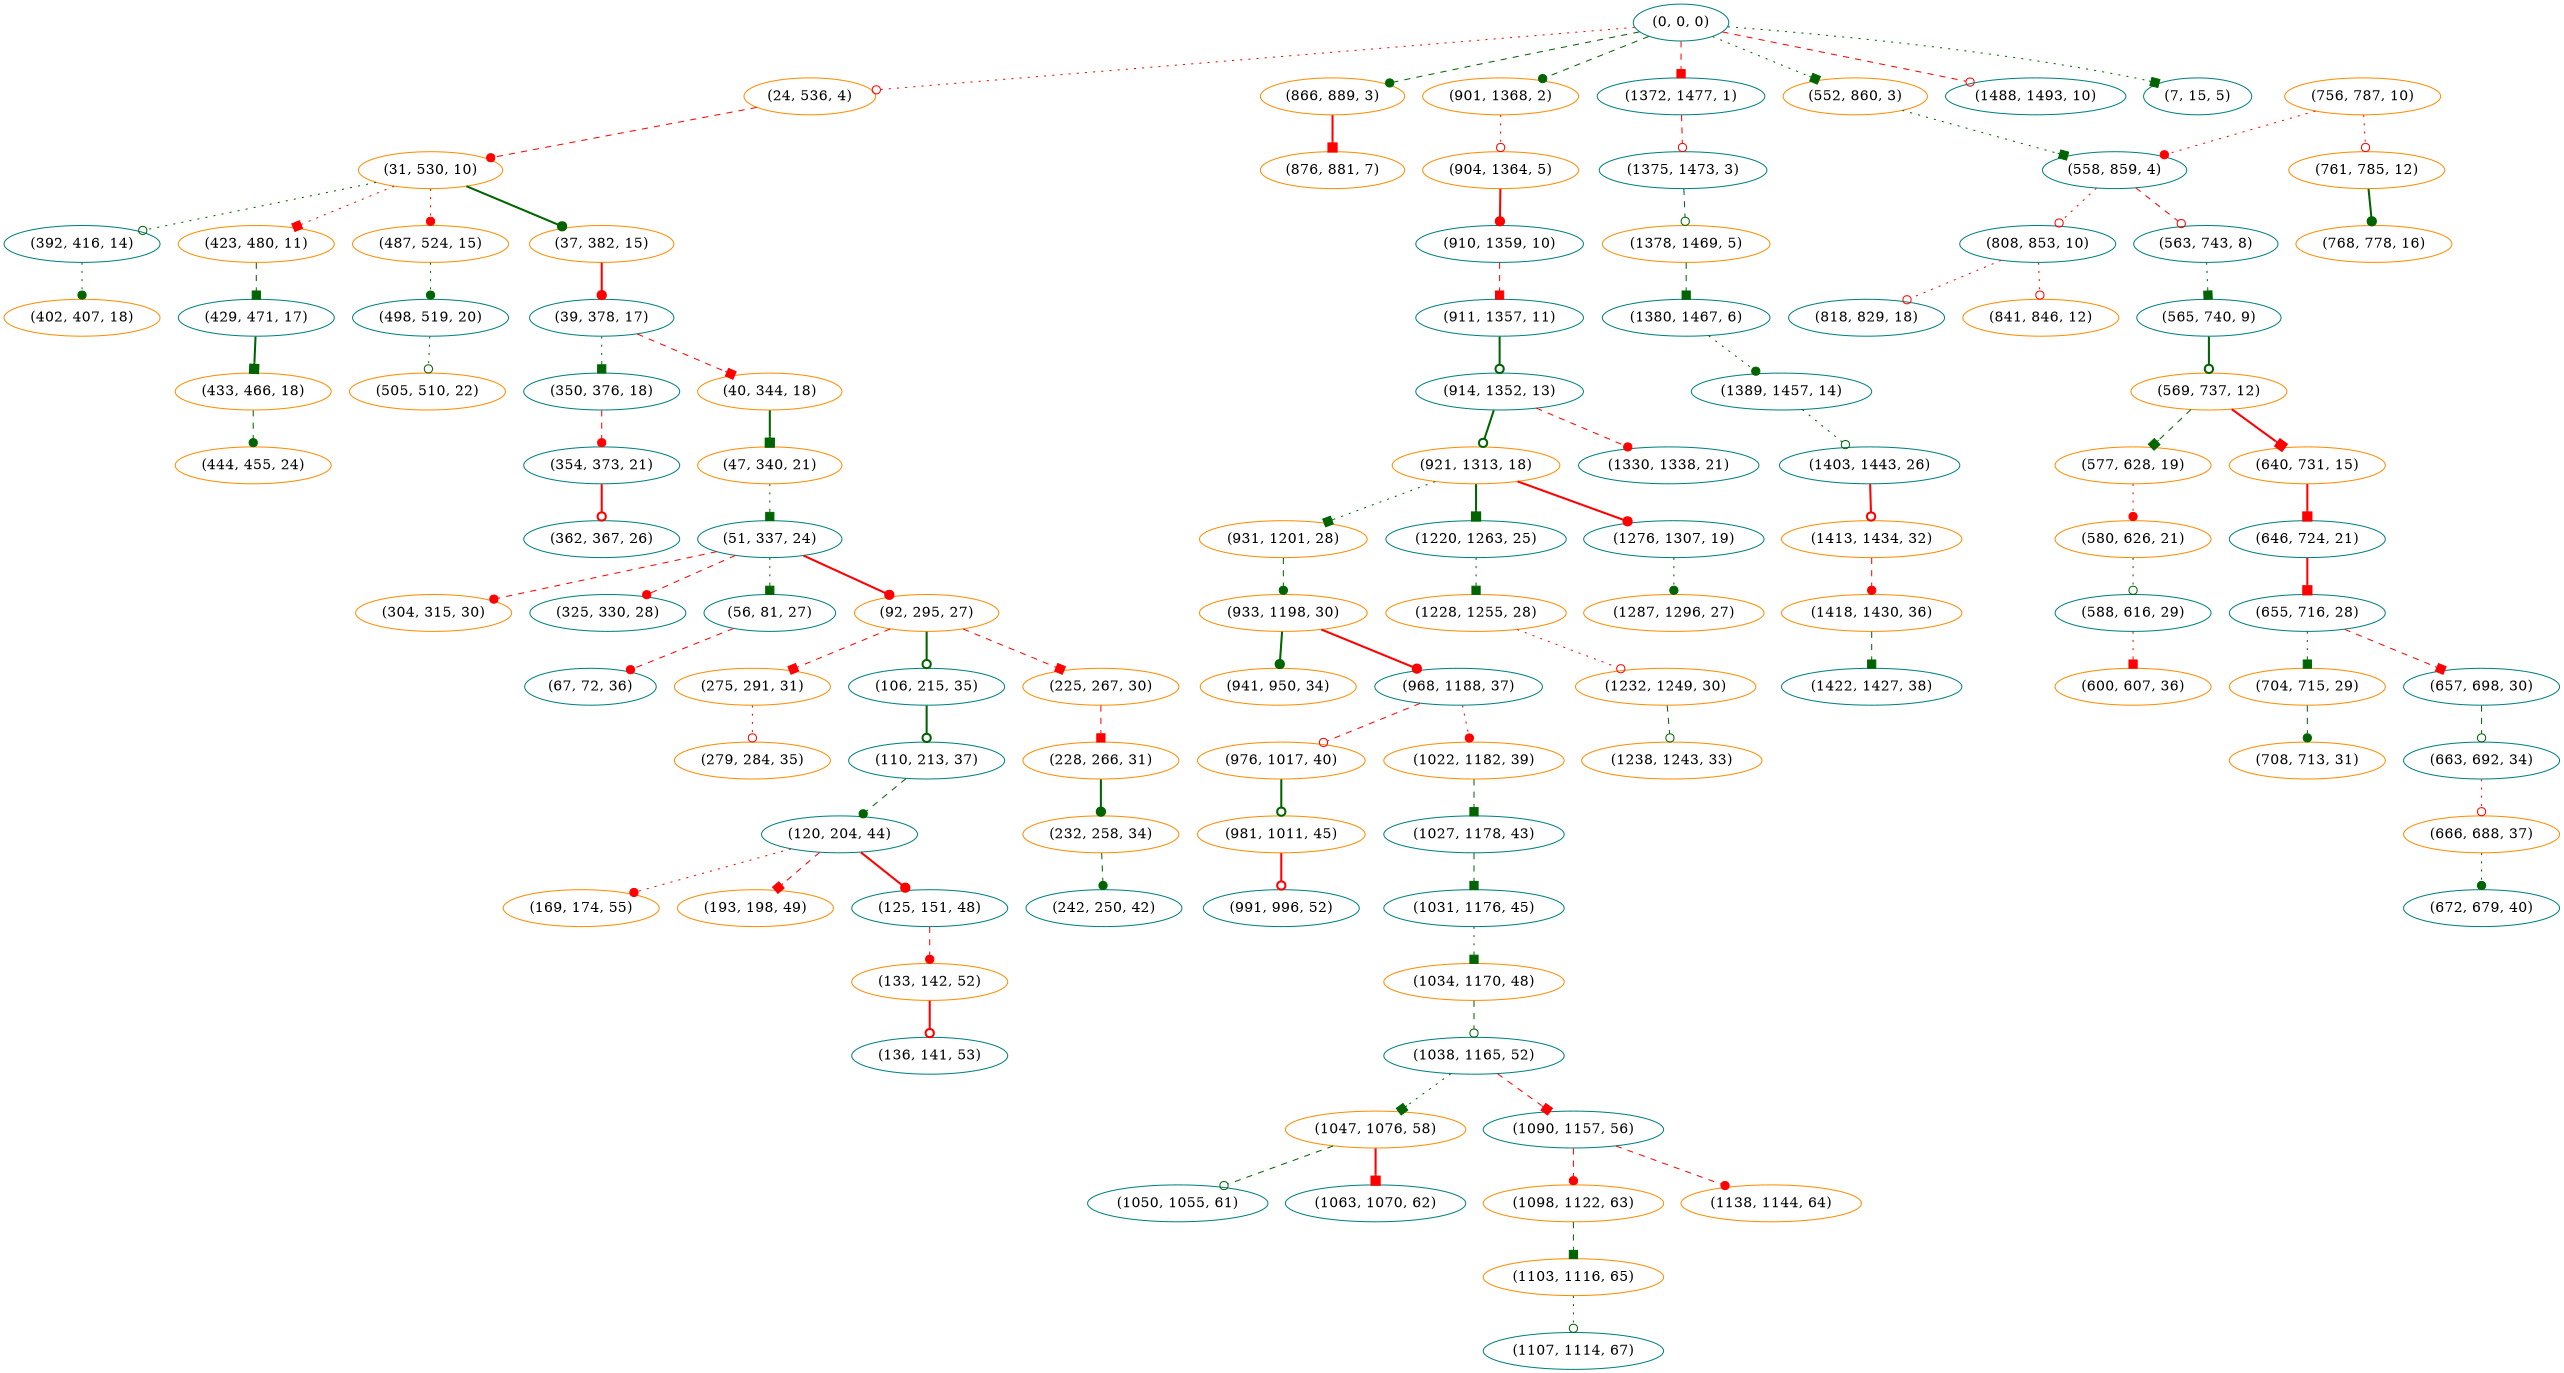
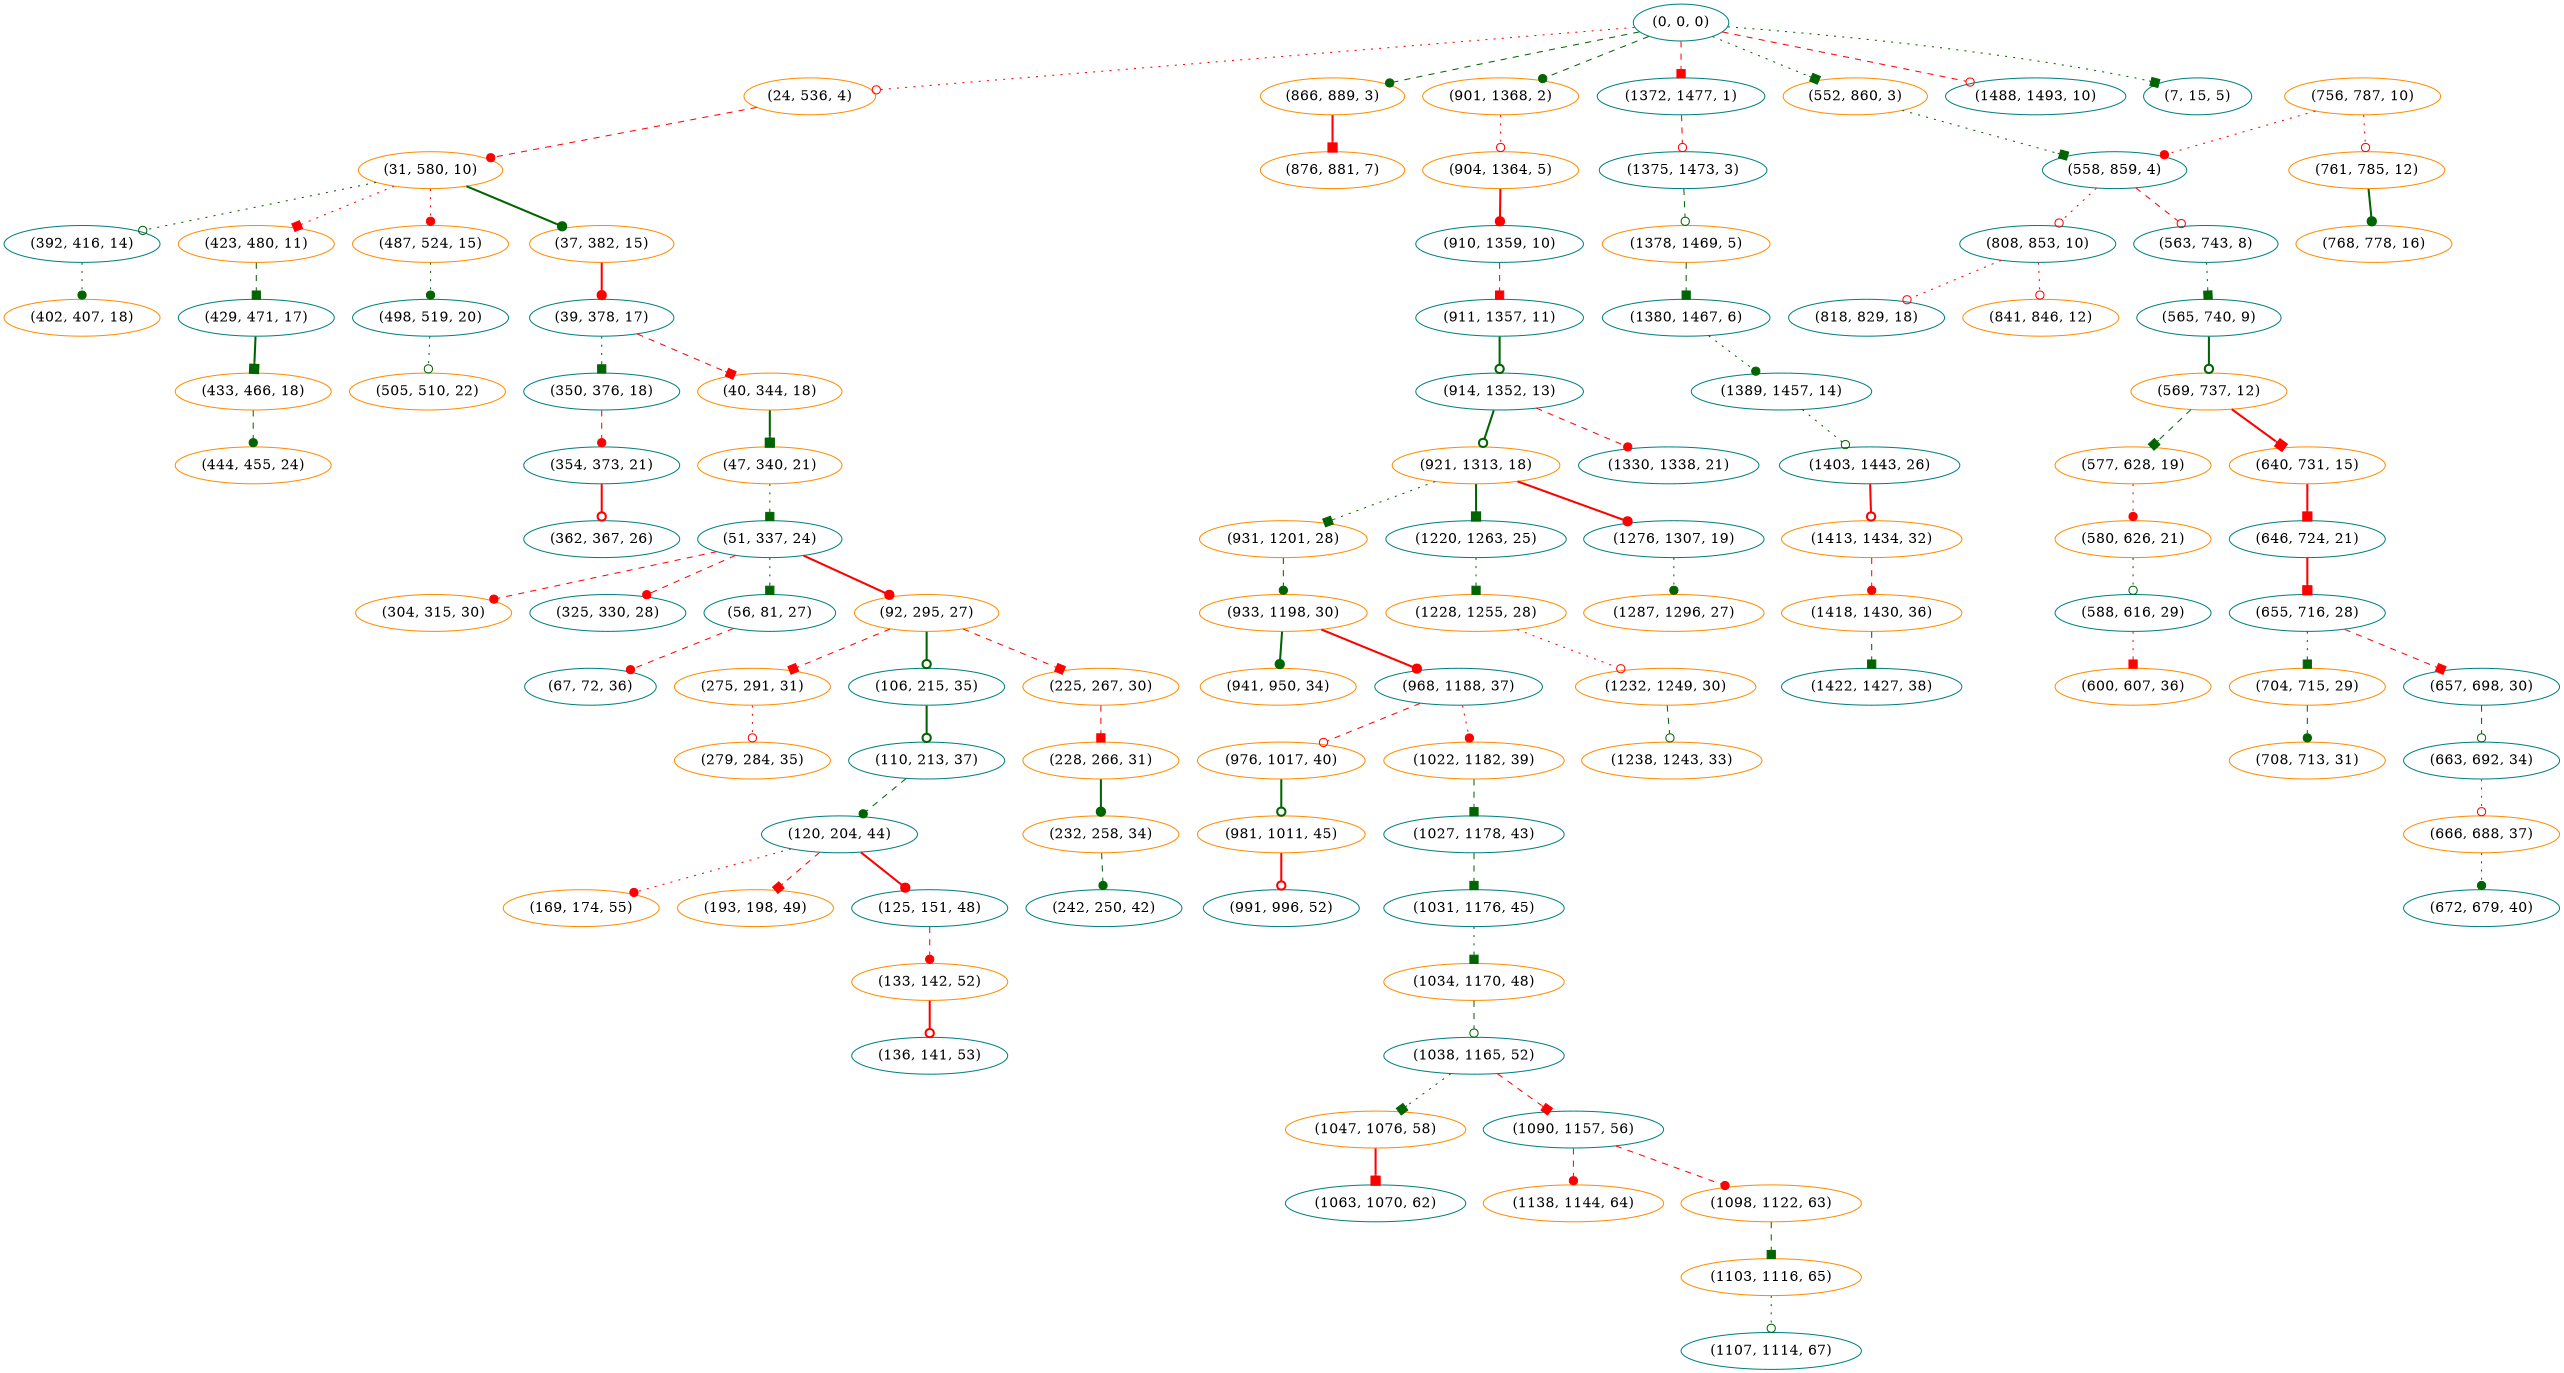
(431, 170) -> (431, 170)
(1178, 1203) -> none
